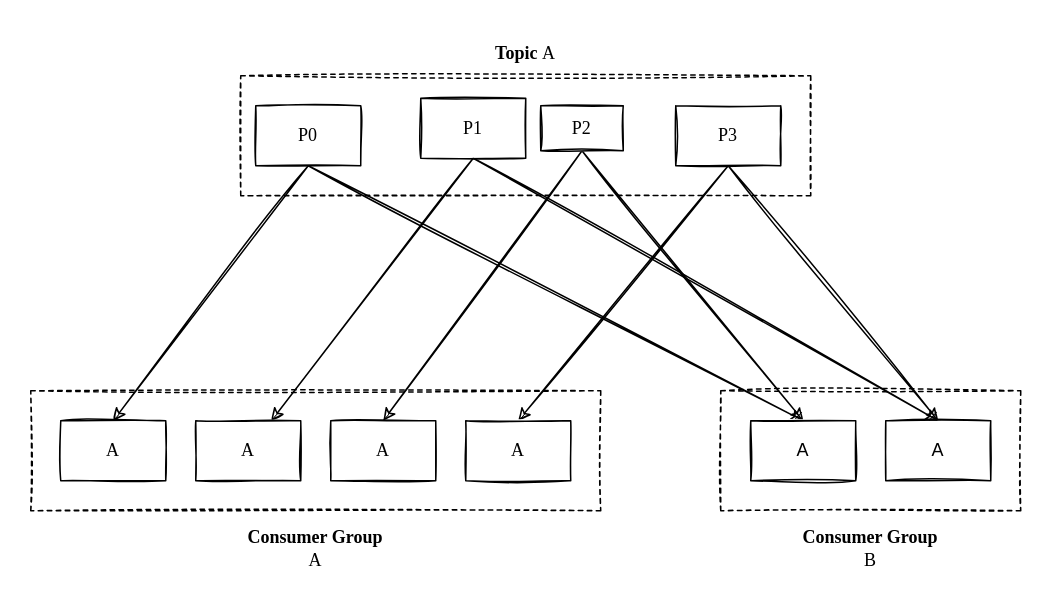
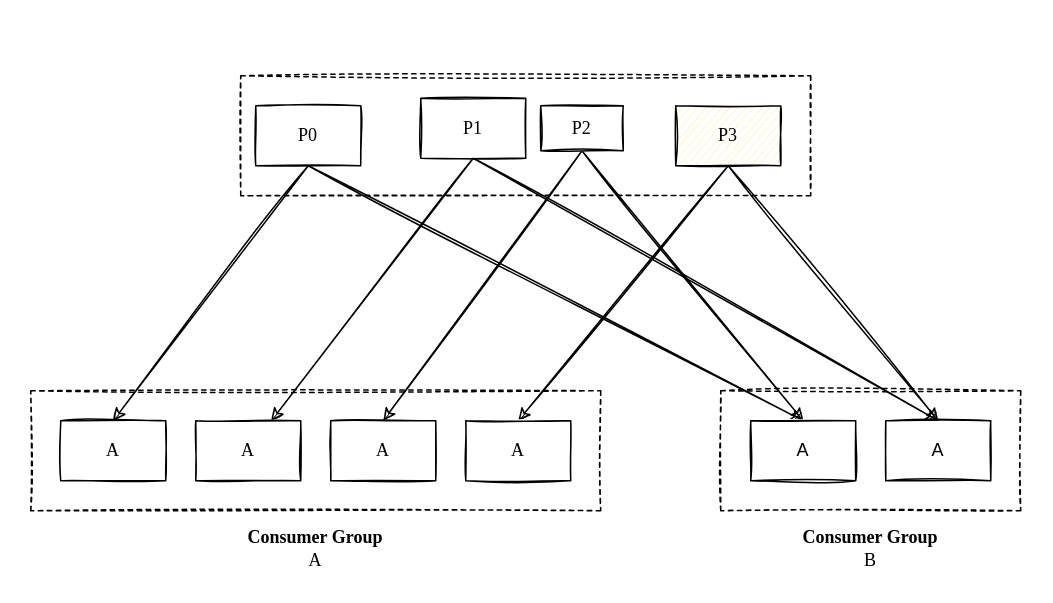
(526, 53) -> none
(728, 136) -> (728, 136)
